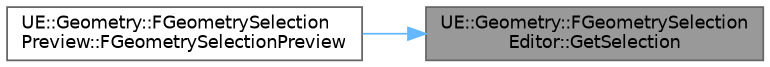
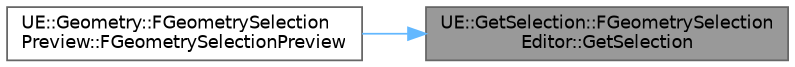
(595, 34) -> (607, 34)
